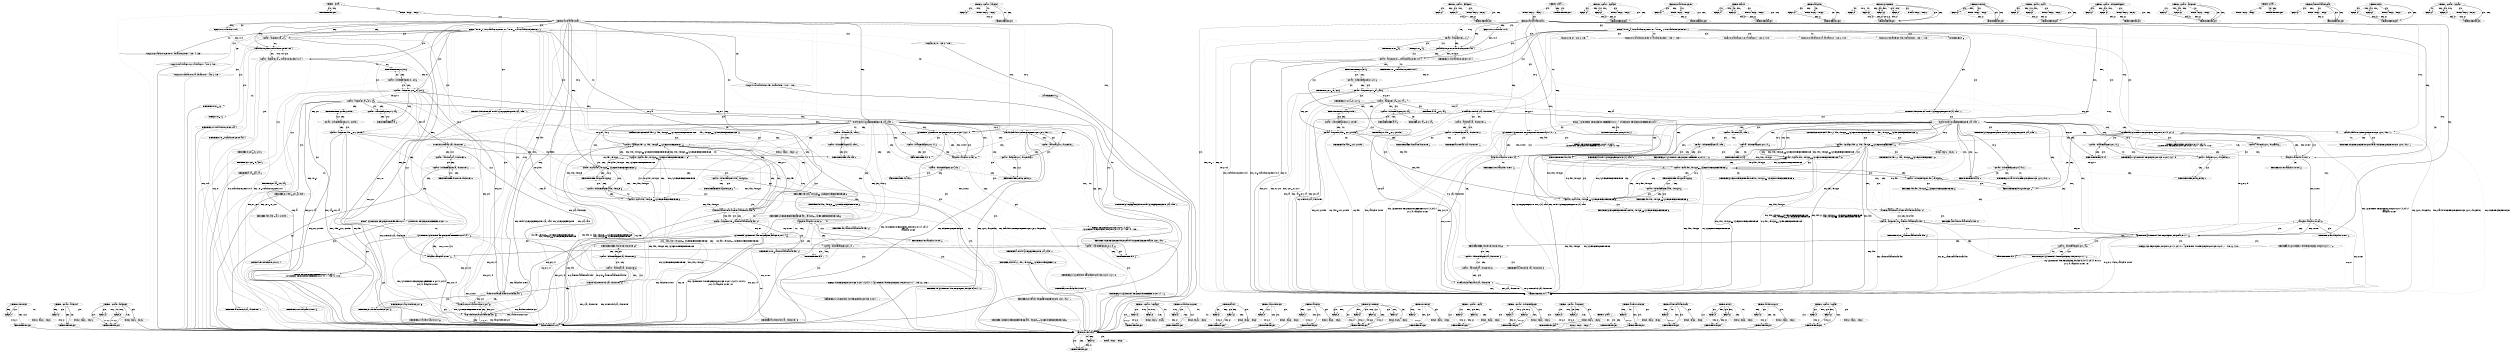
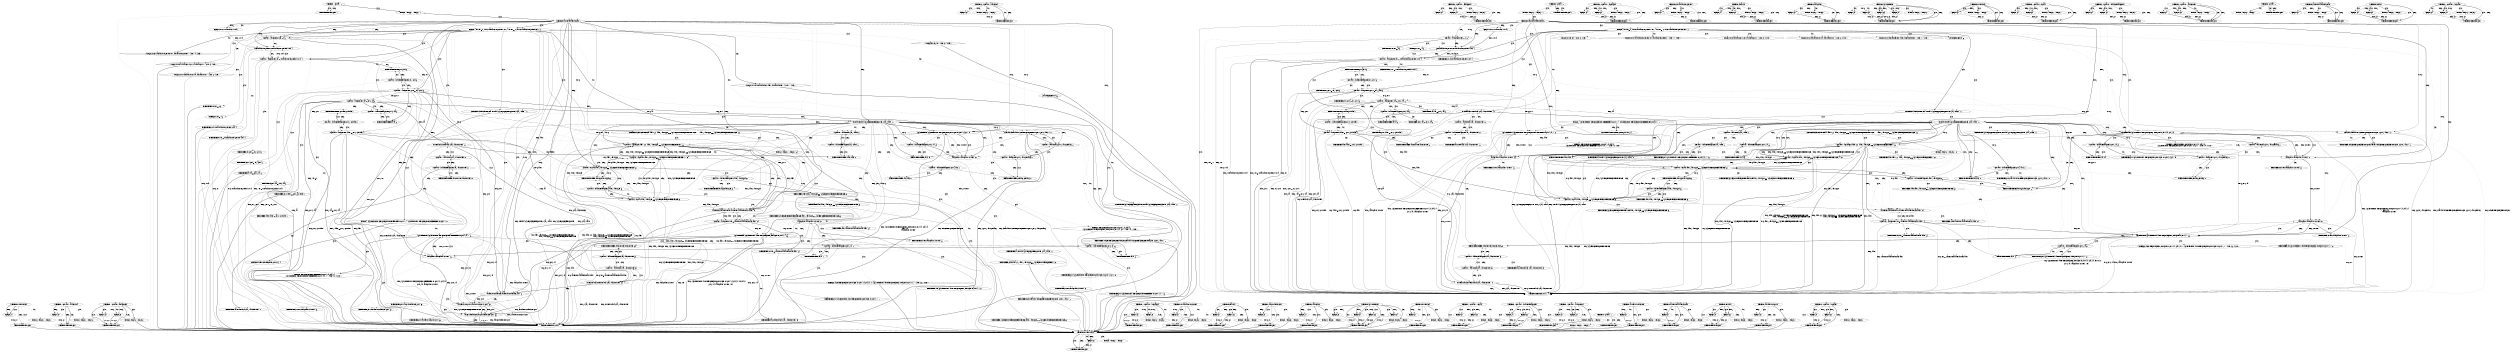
(430, 298) -> (430, 298)
